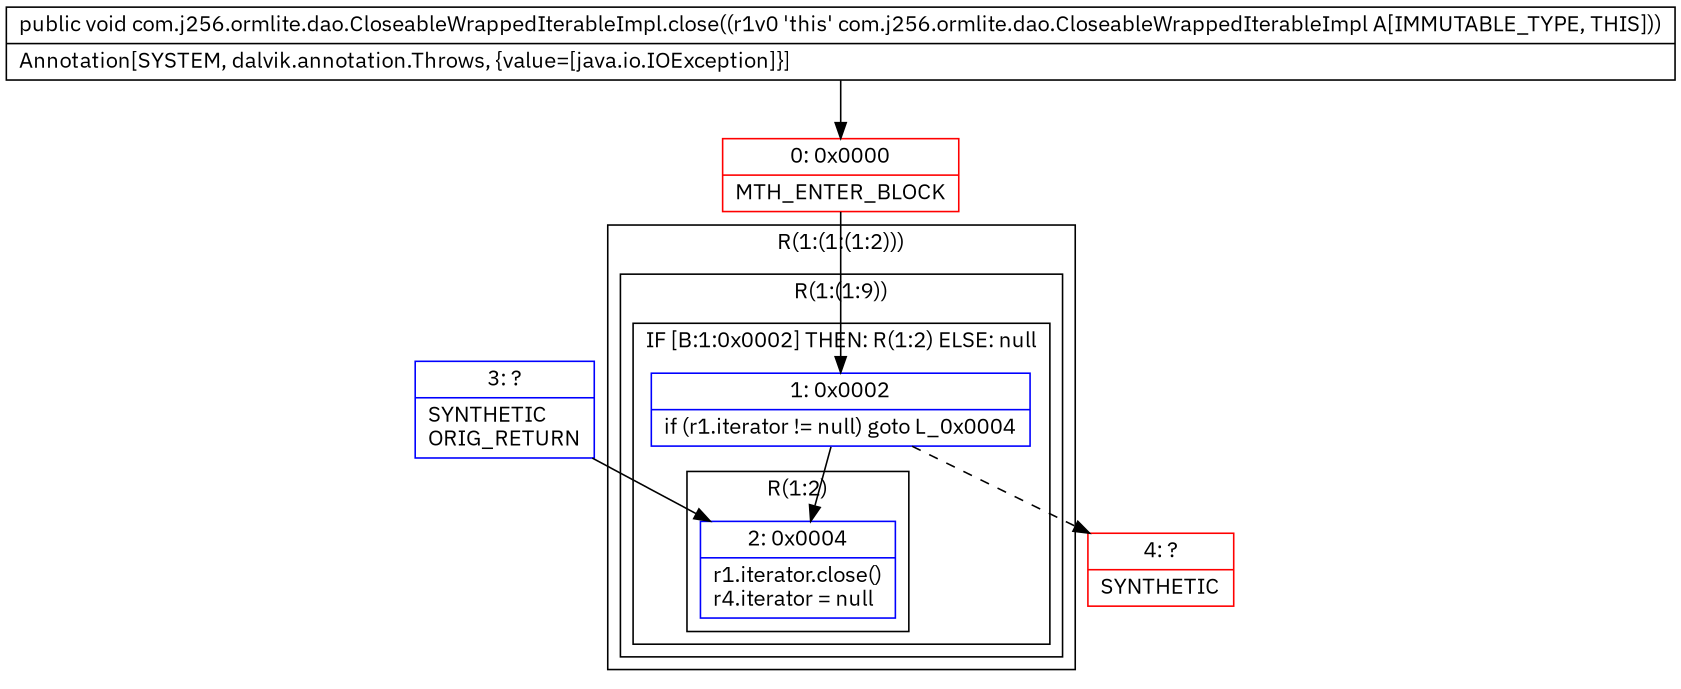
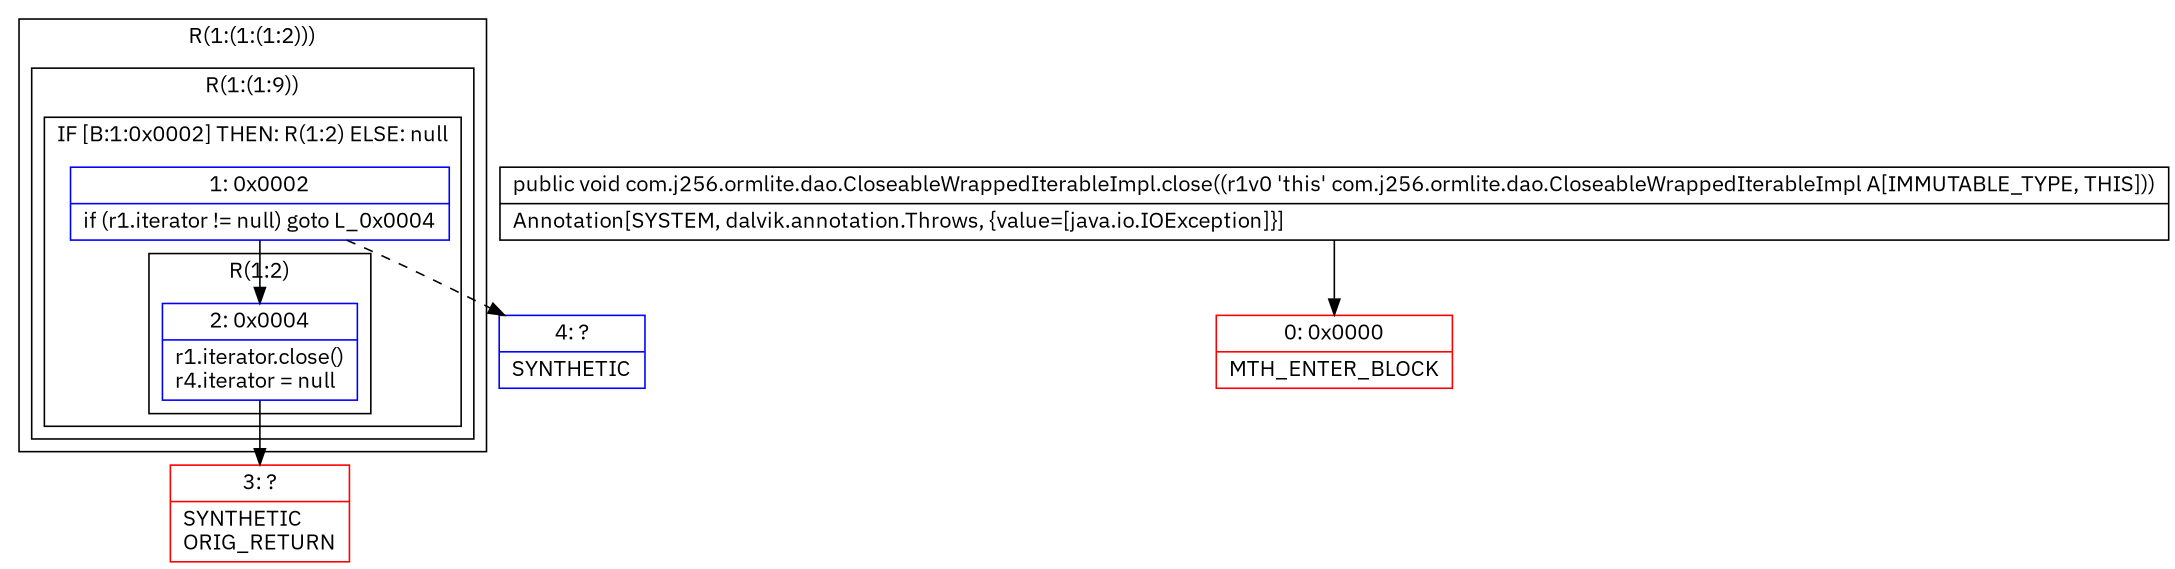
(841, 284) -> none
(505, 410) -> (260, 513)
(644, 486) -> (260, 424)
(1161, 570) -> (572, 352)
